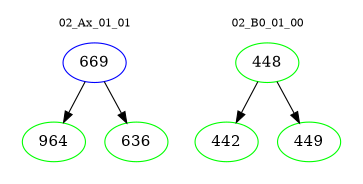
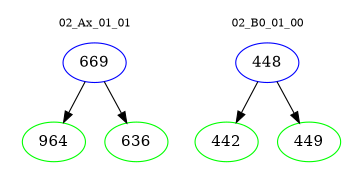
(267, 63) -> (267, 63)
